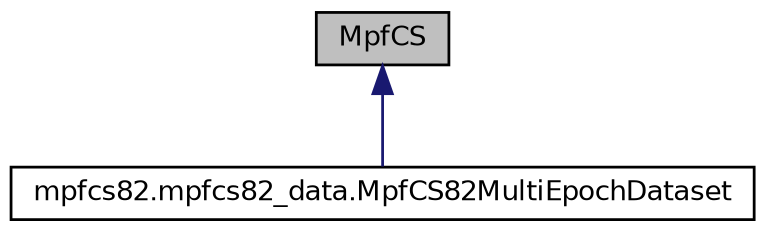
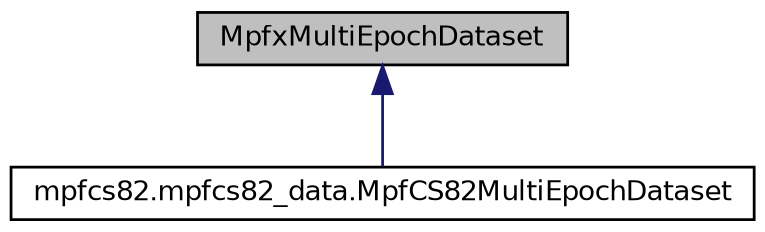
(383, 39) -> (383, 39)
